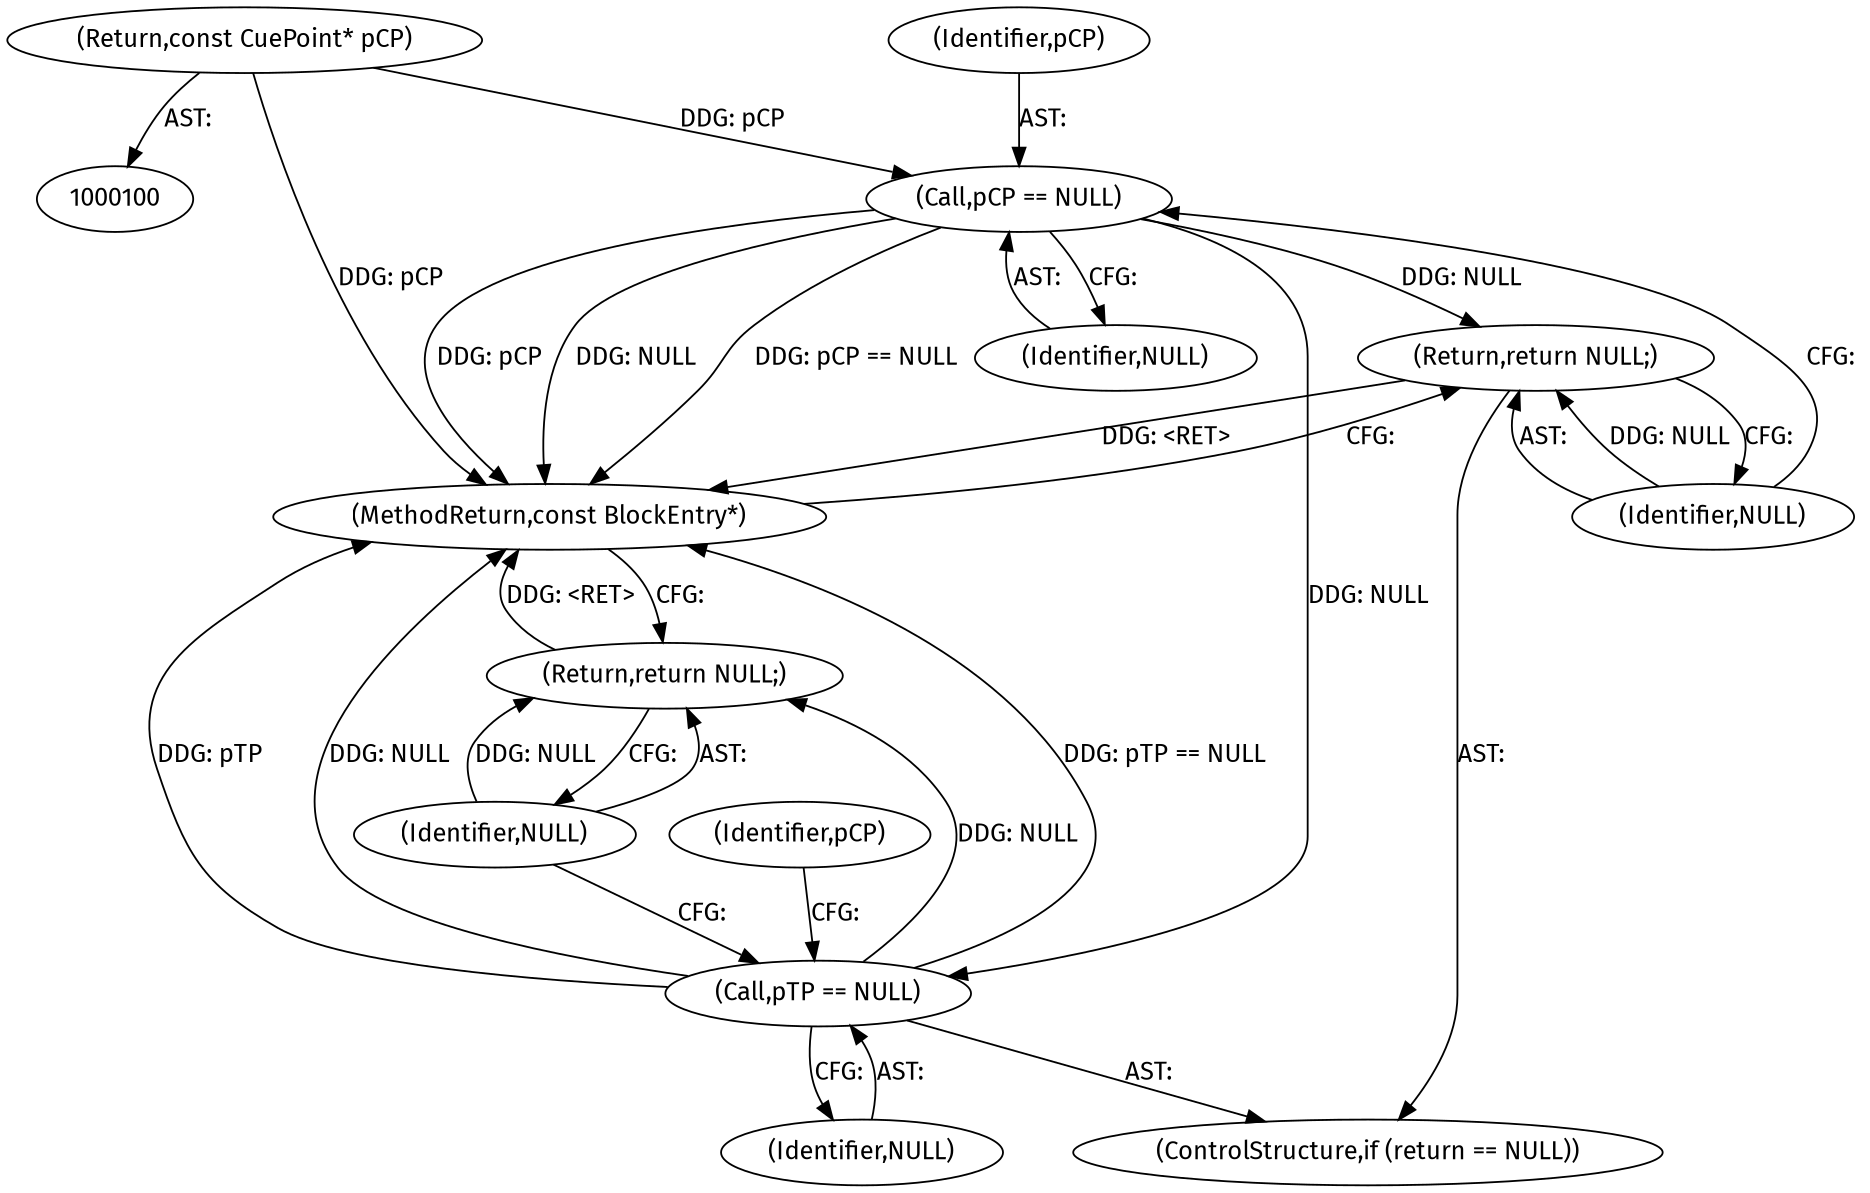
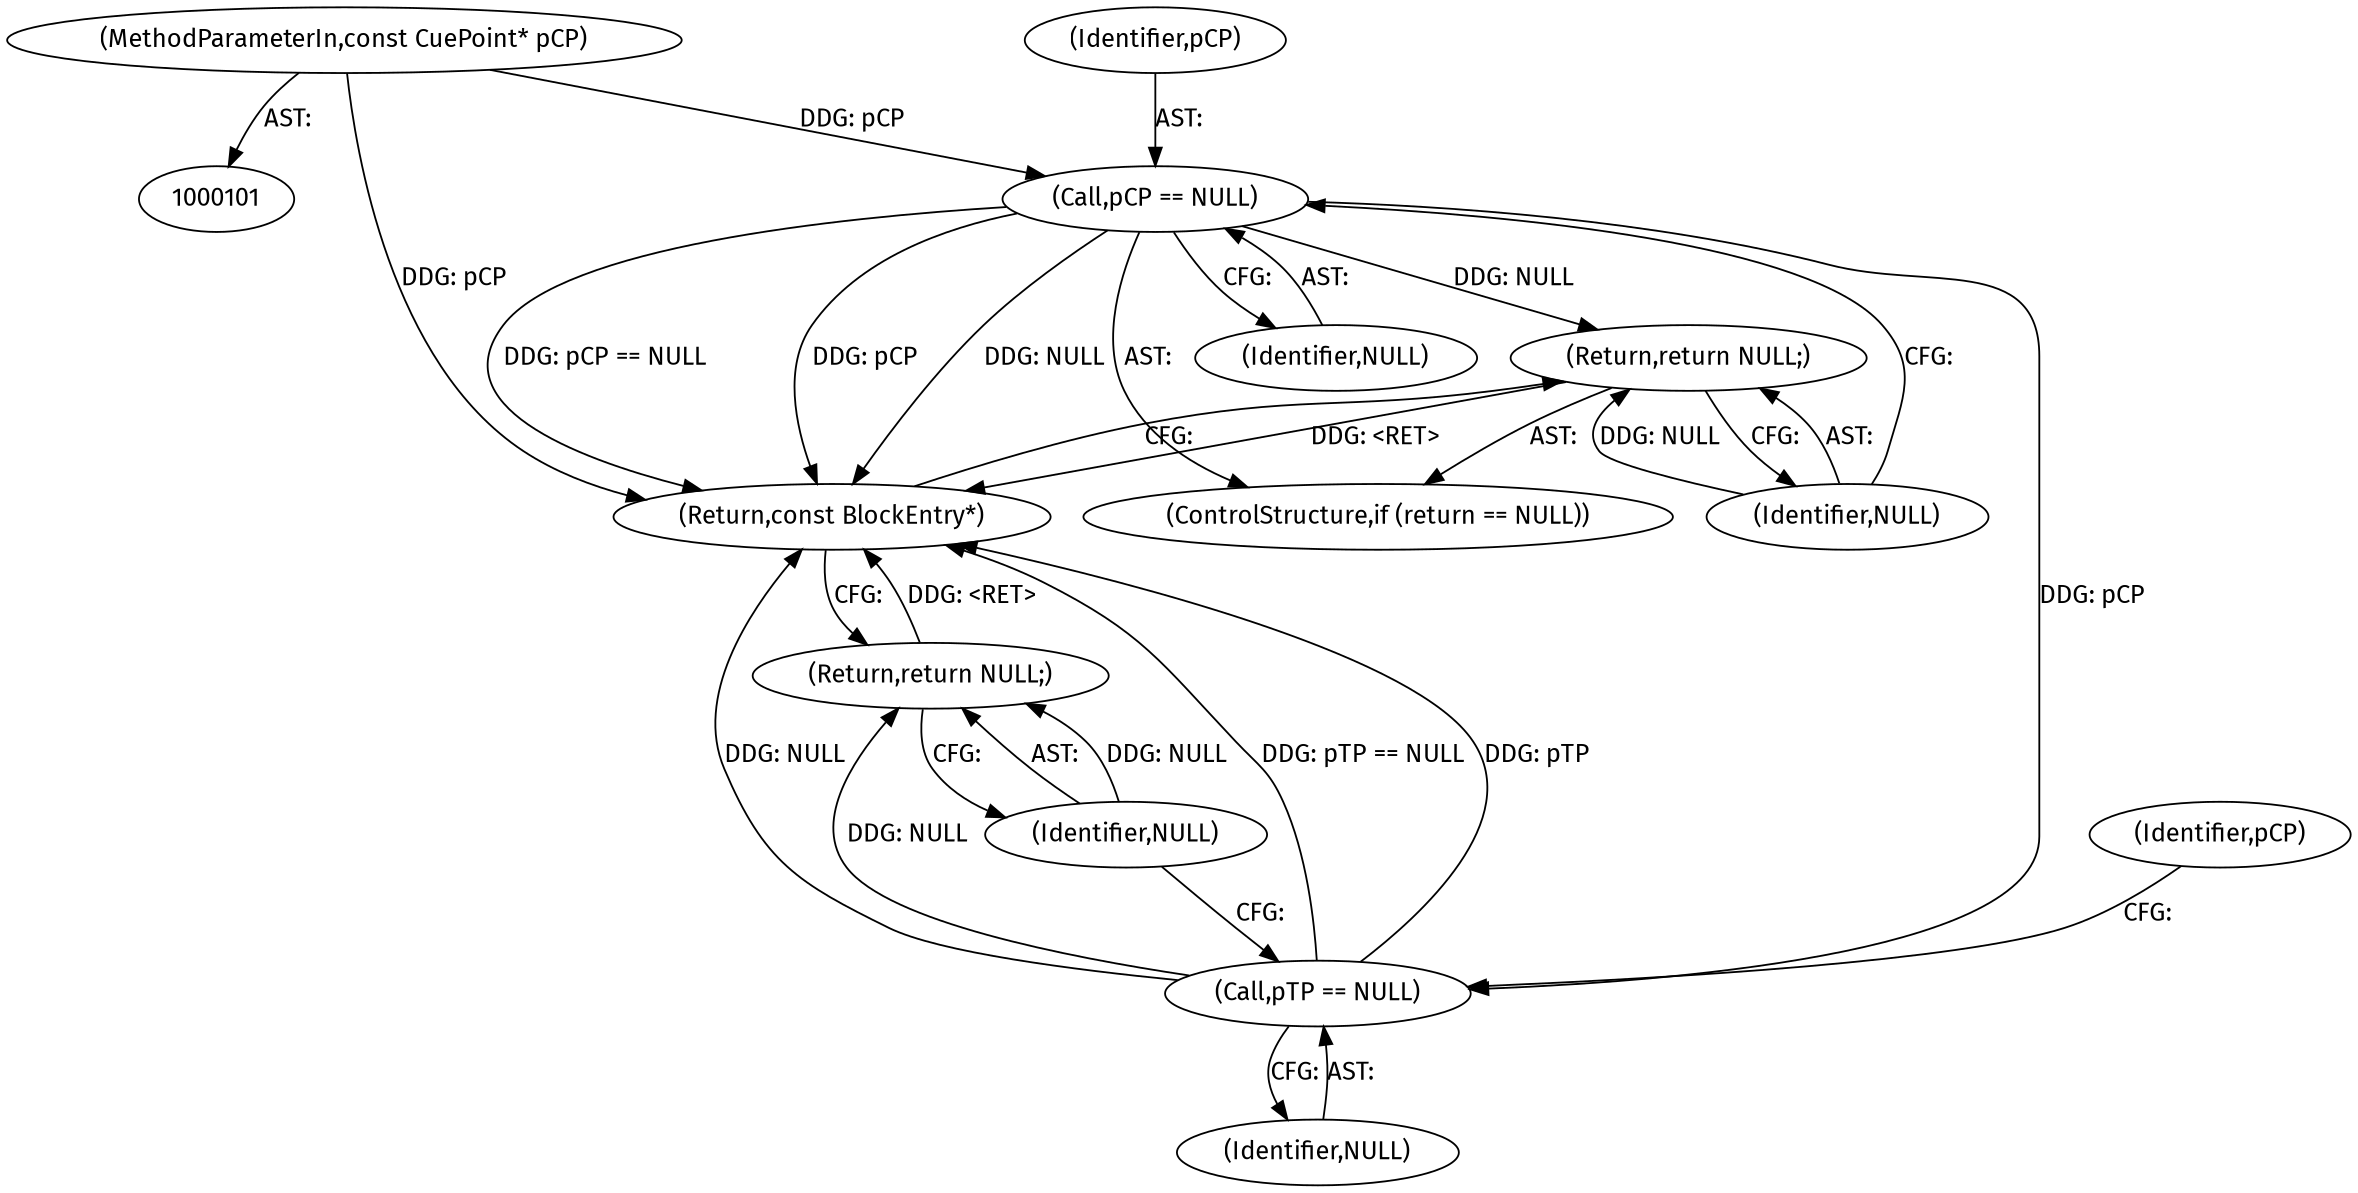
(245, 40) -> (344, 40)
(115, 199) -> (217, 199)
(550, 517) -> (832, 517)
(1369, 596) -> (2092, 596)
(1077, 1068) -> (1120, 380)
